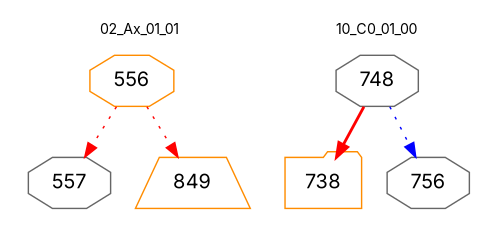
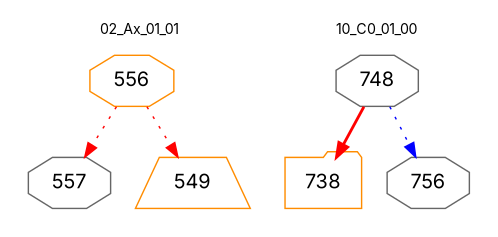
(193, 183) -> (193, 183)
